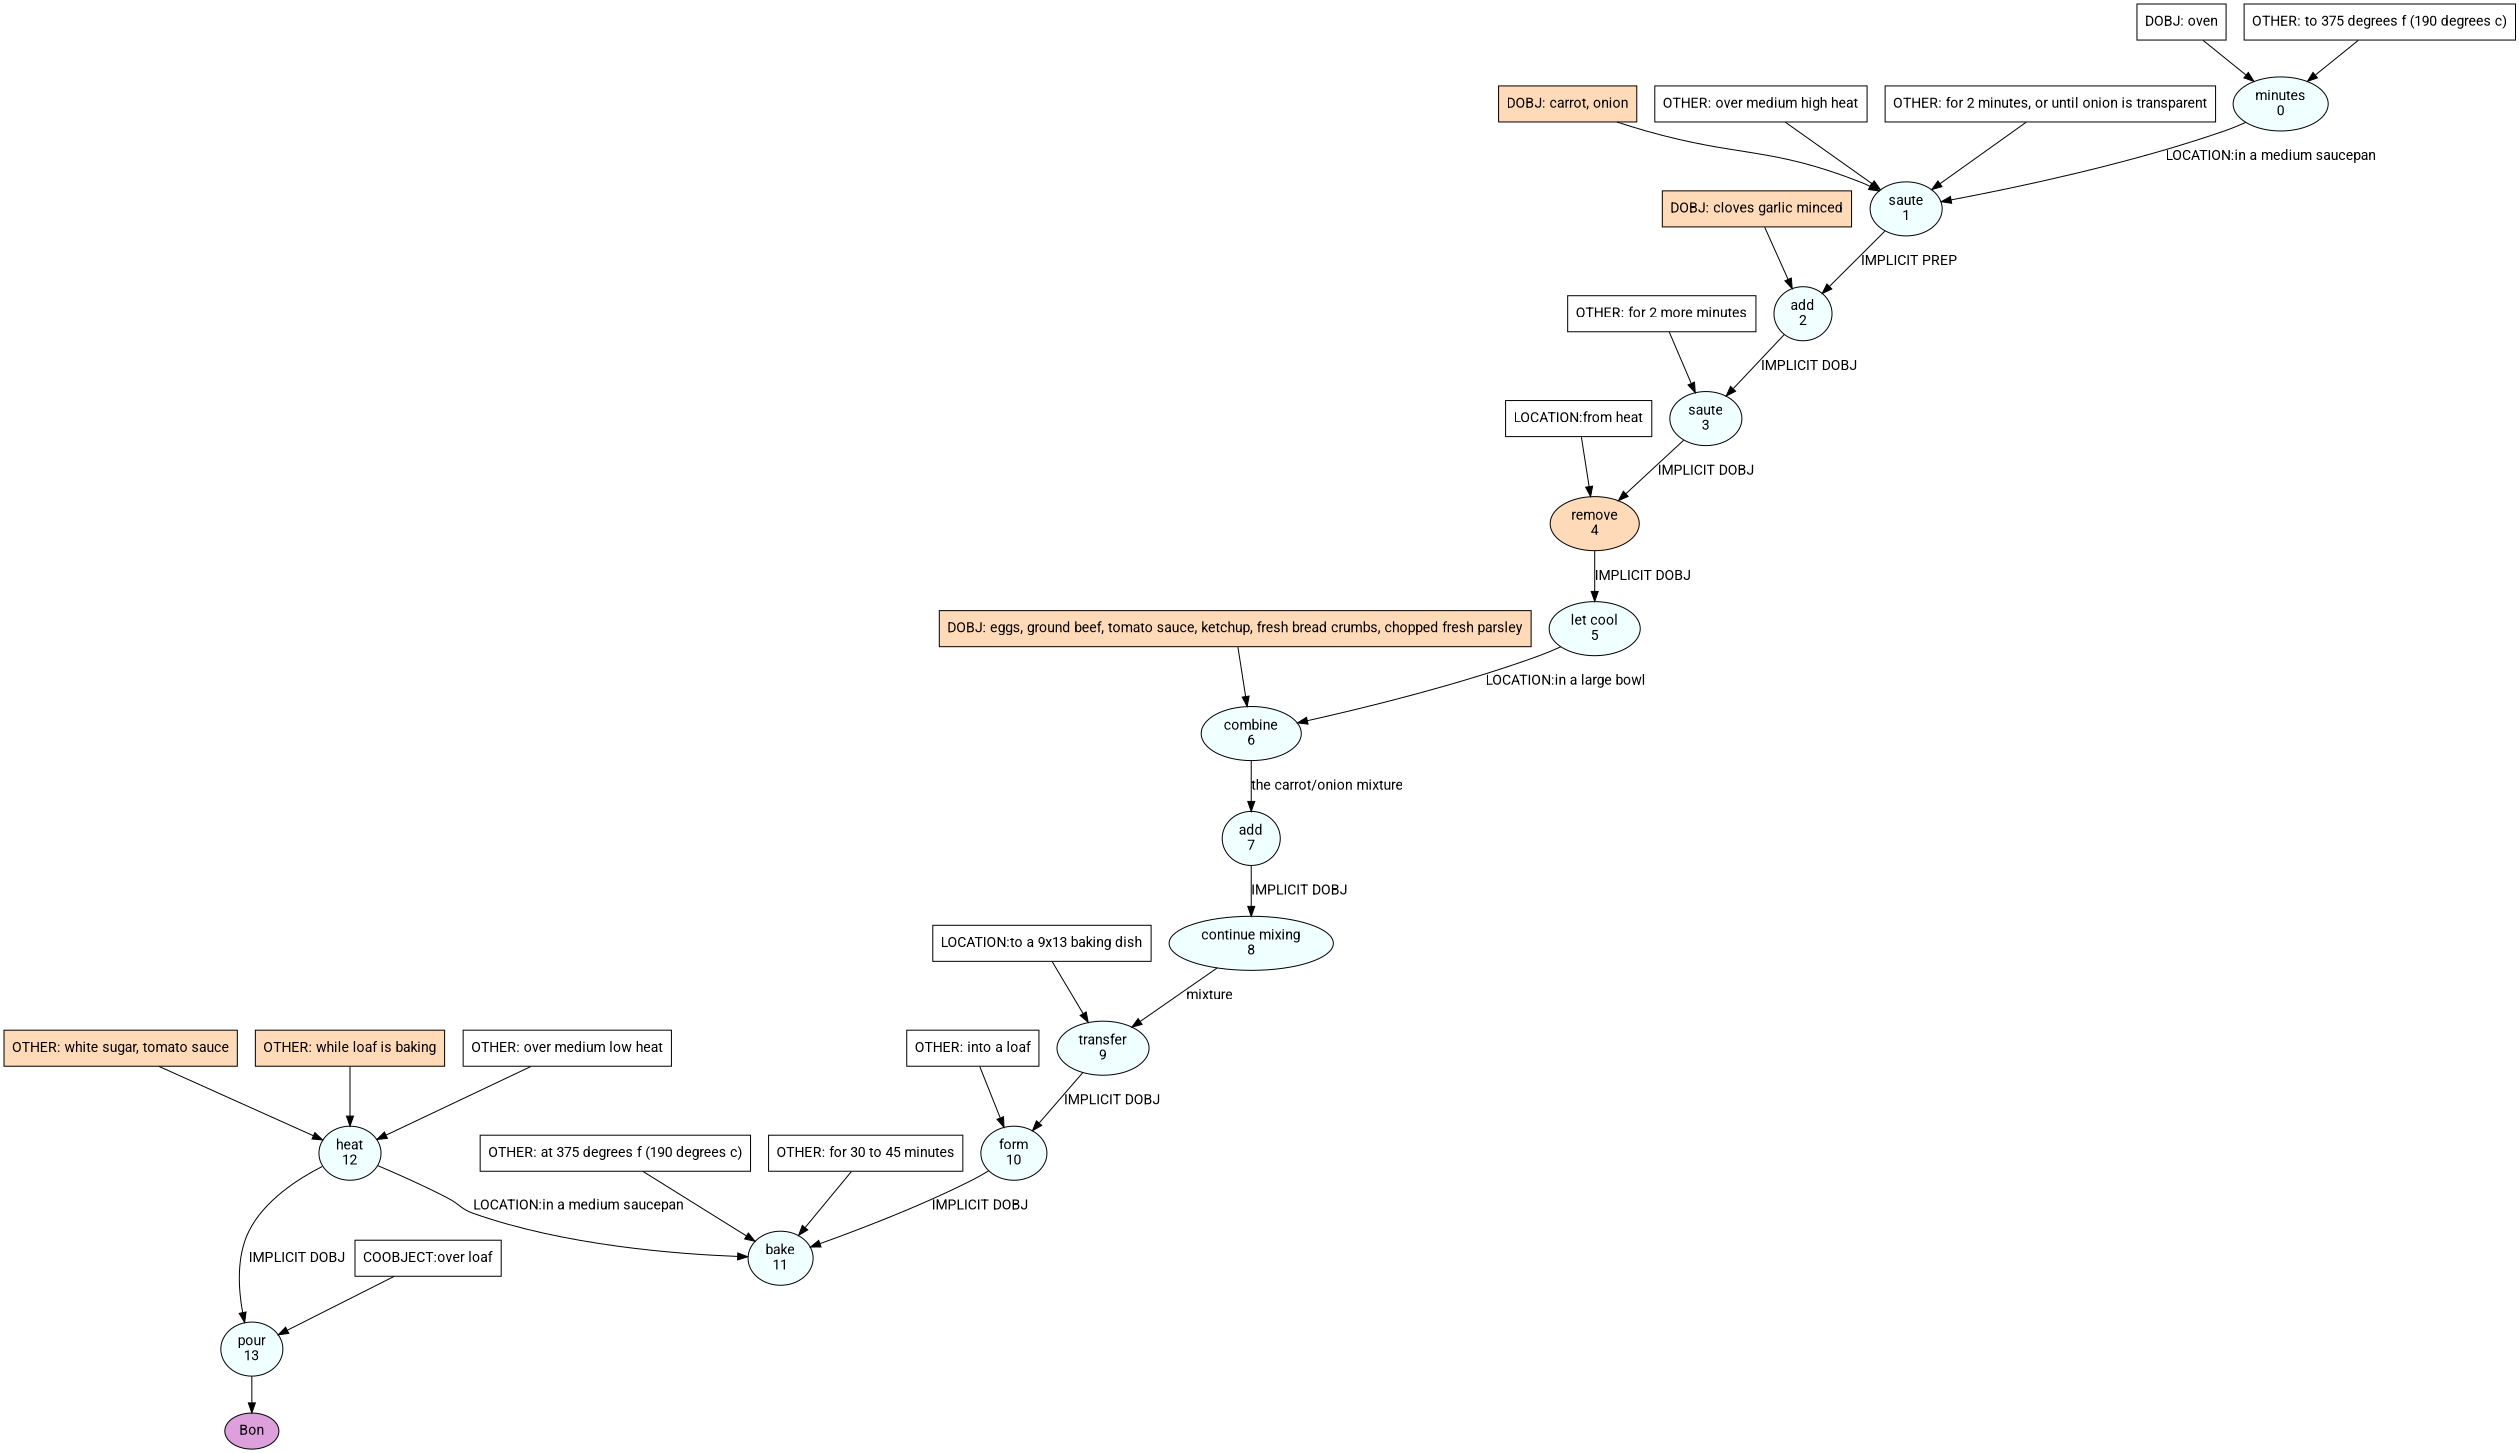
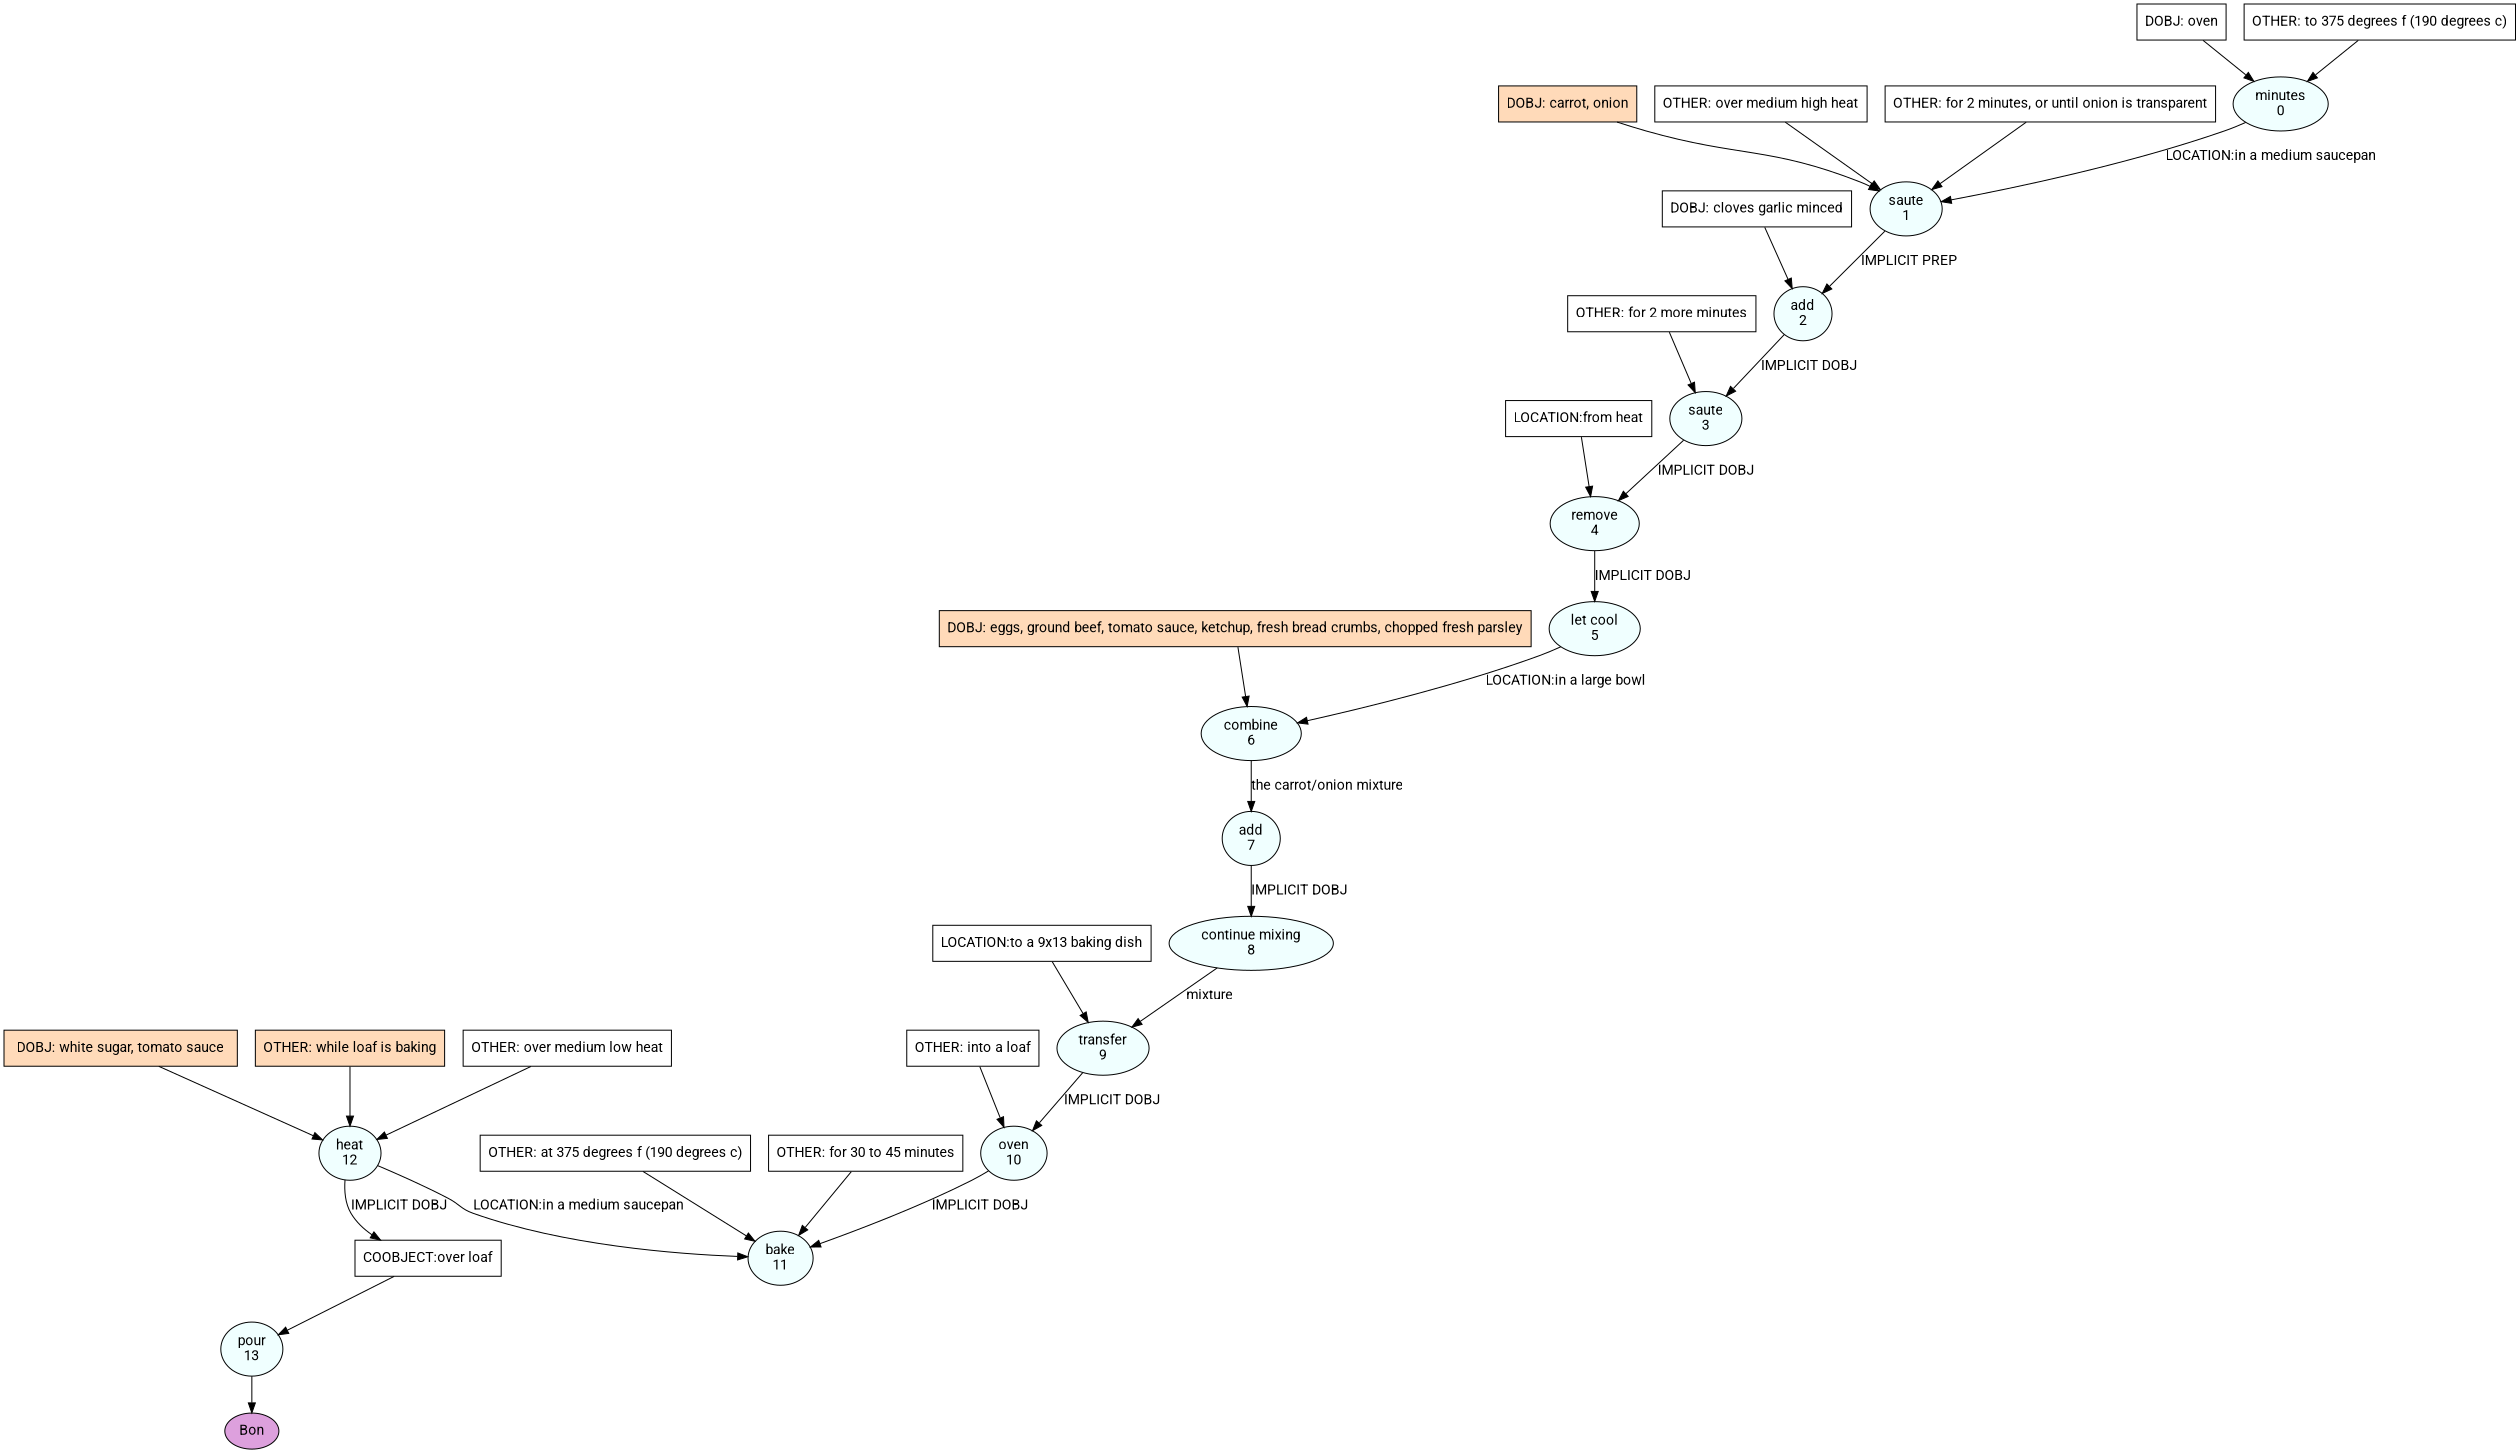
(1757, 209) -> (1757, 209)
(1595, 524) -> (1595, 524)
(121, 1048) -> (121, 1048)
(1014, 1153) -> (1014, 1153)
(253, 1224) -> (350, 1211)
